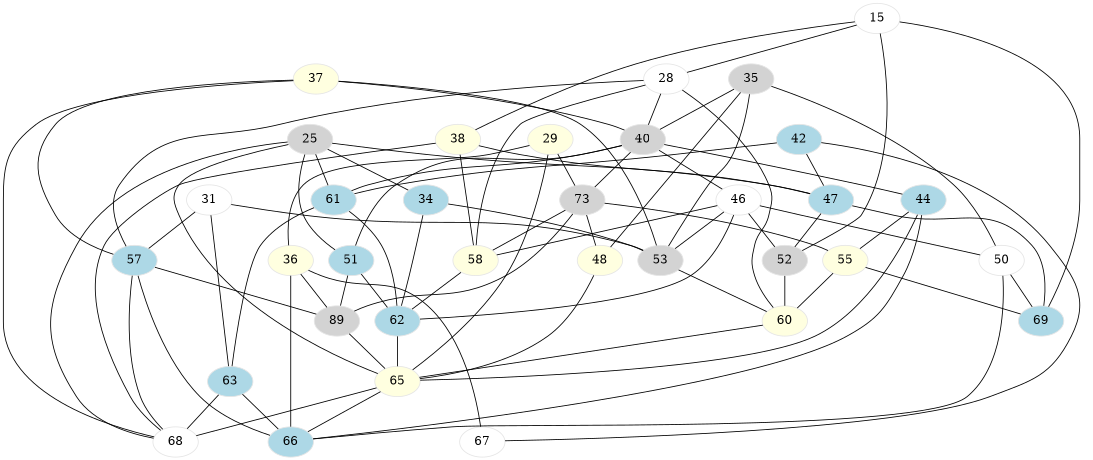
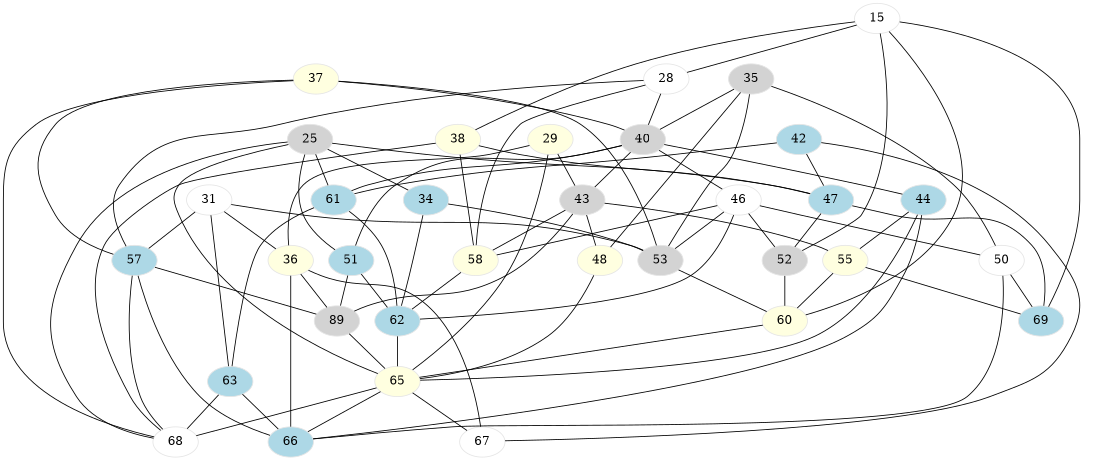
(771, 192) -> (957, 204)
(582, 200) -> (582, 200)
none -> (250, 230)
none -> (440, 412)
